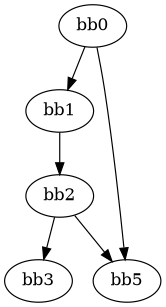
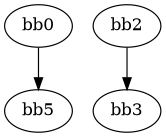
(60, 111) -> none
(90, 234) -> none
